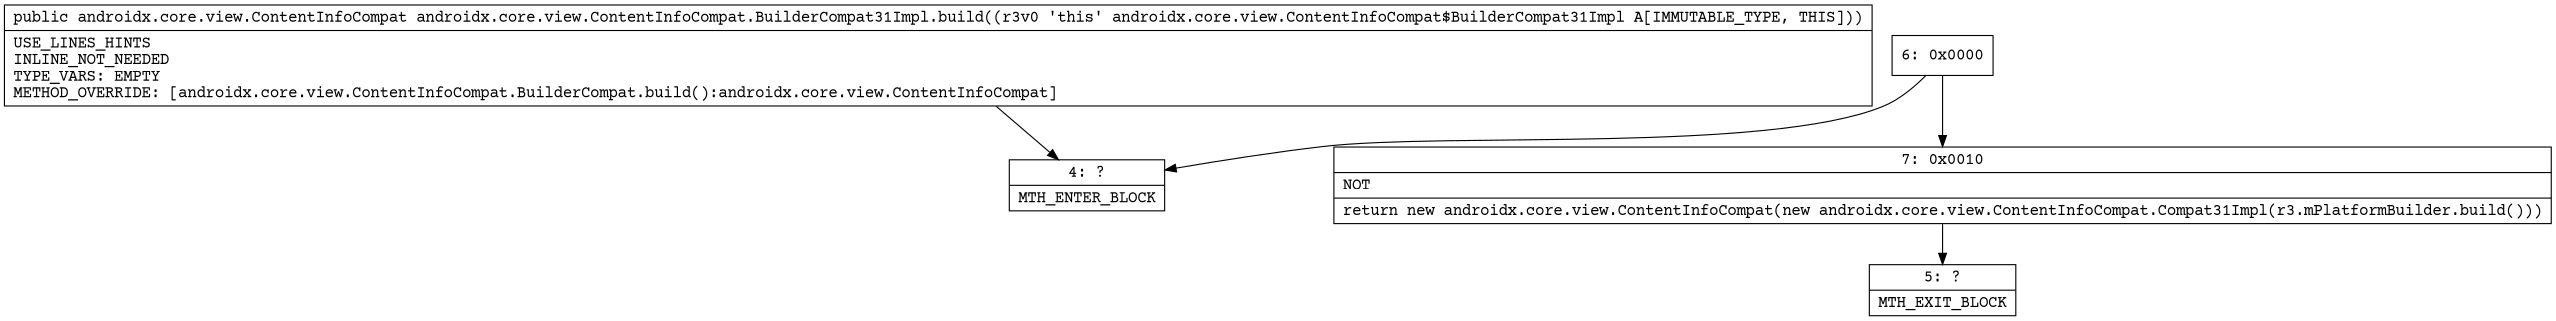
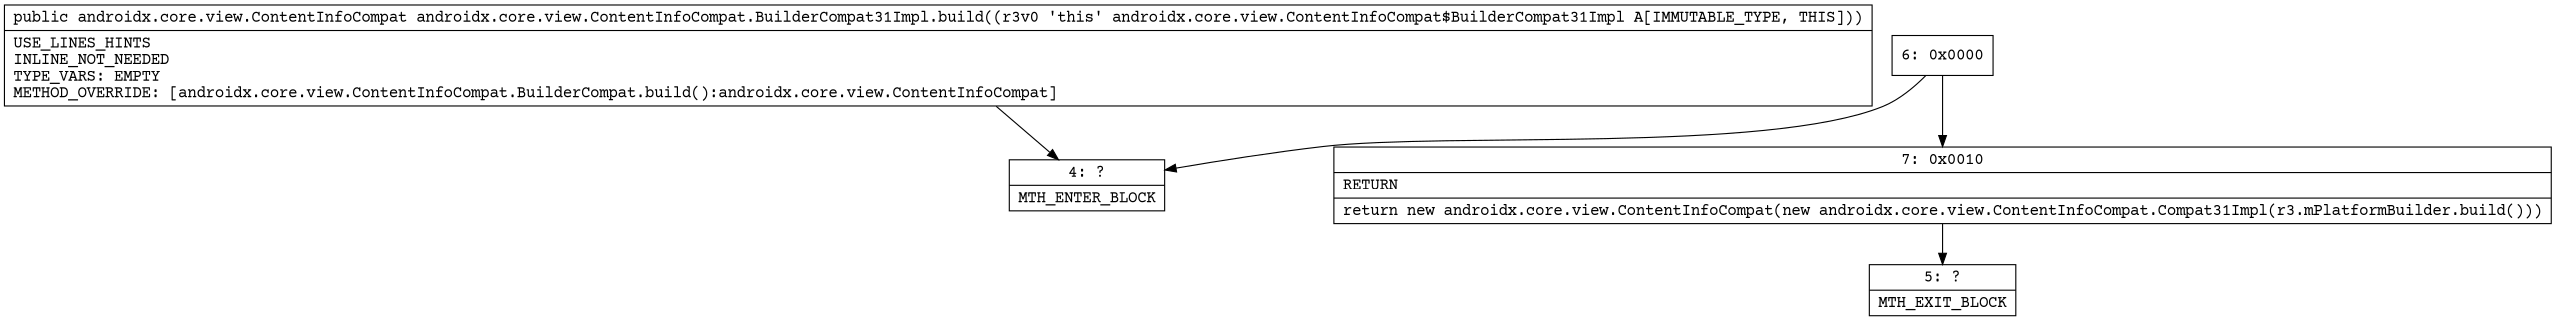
(1357, 185) -> (1371, 185)
